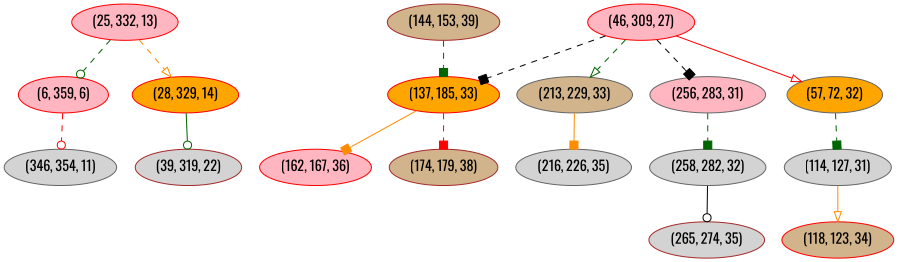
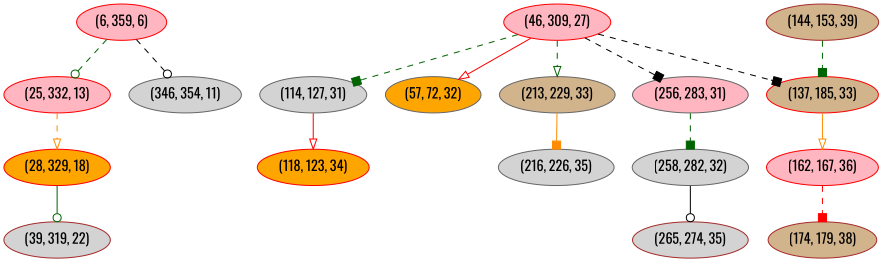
(97, 55) -> (92, 55)
(185, 95) -> (57, 167)
(444, 95) -> (822, 95)
(444, 126) -> (822, 199)
(836, 126) -> (440, 57)
(62, 127) -> (150, 55)
(384, 129) -> (822, 126)
(838, 199) -> (313, 126)
(838, 240) -> (313, 167)
